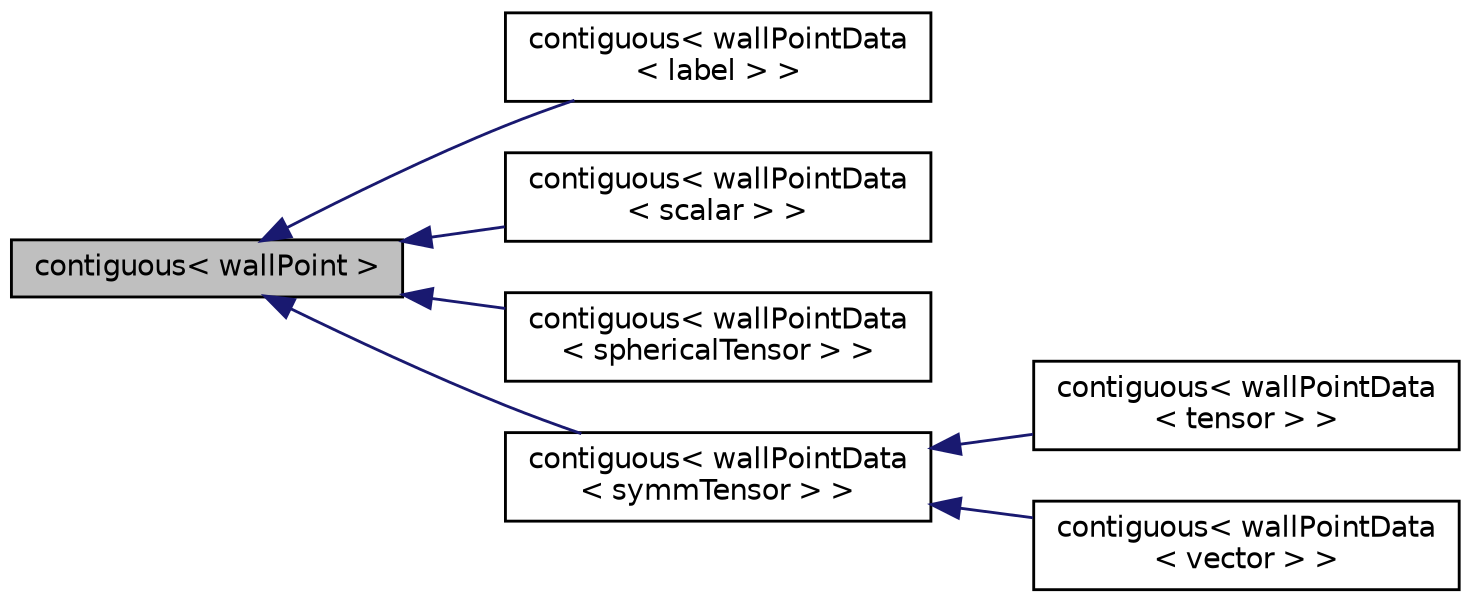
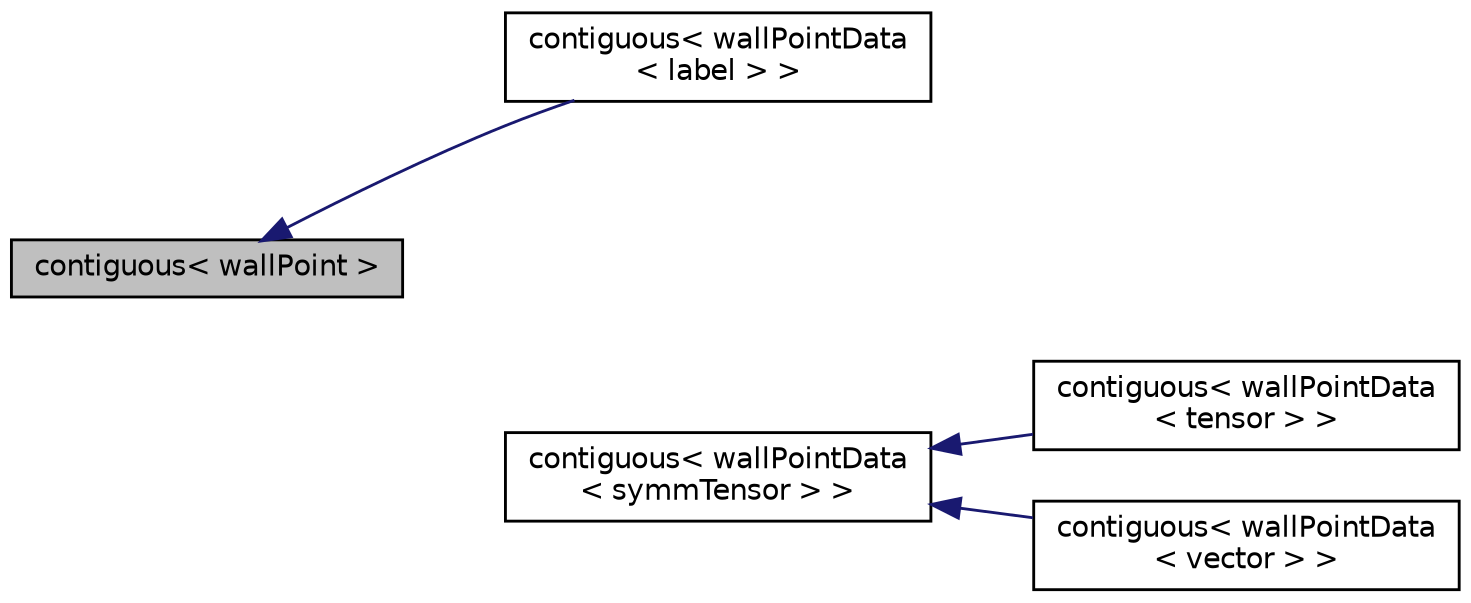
(718, 197) -> none
(718, 337) -> none
(434, 375) -> none
